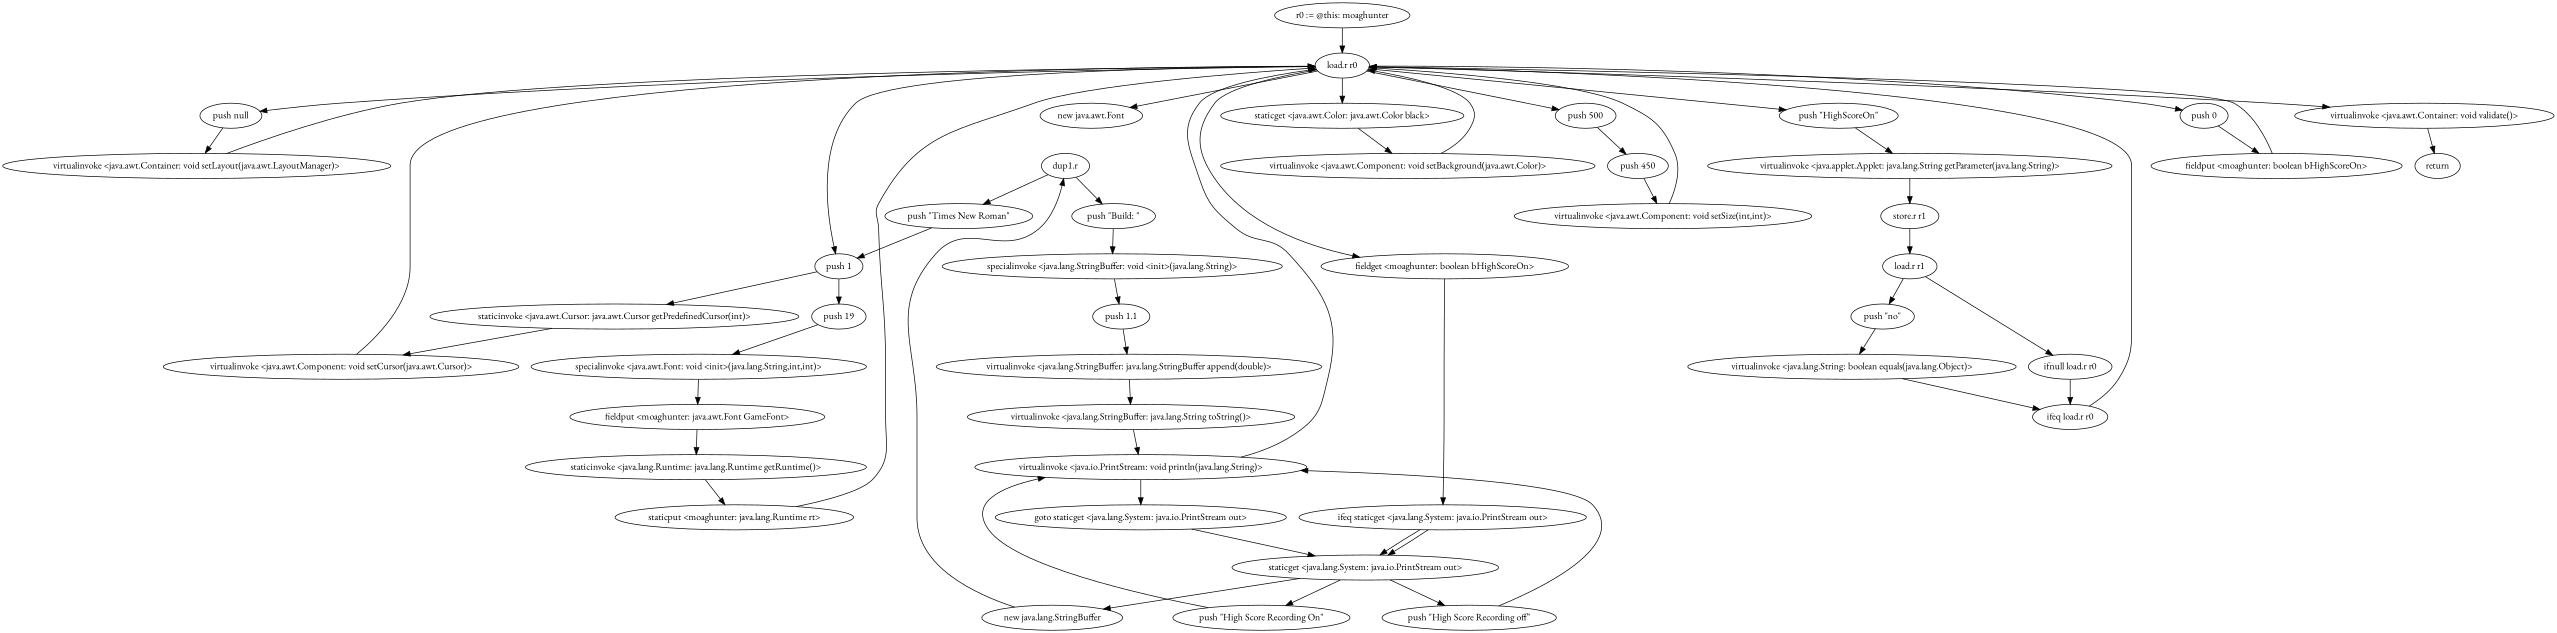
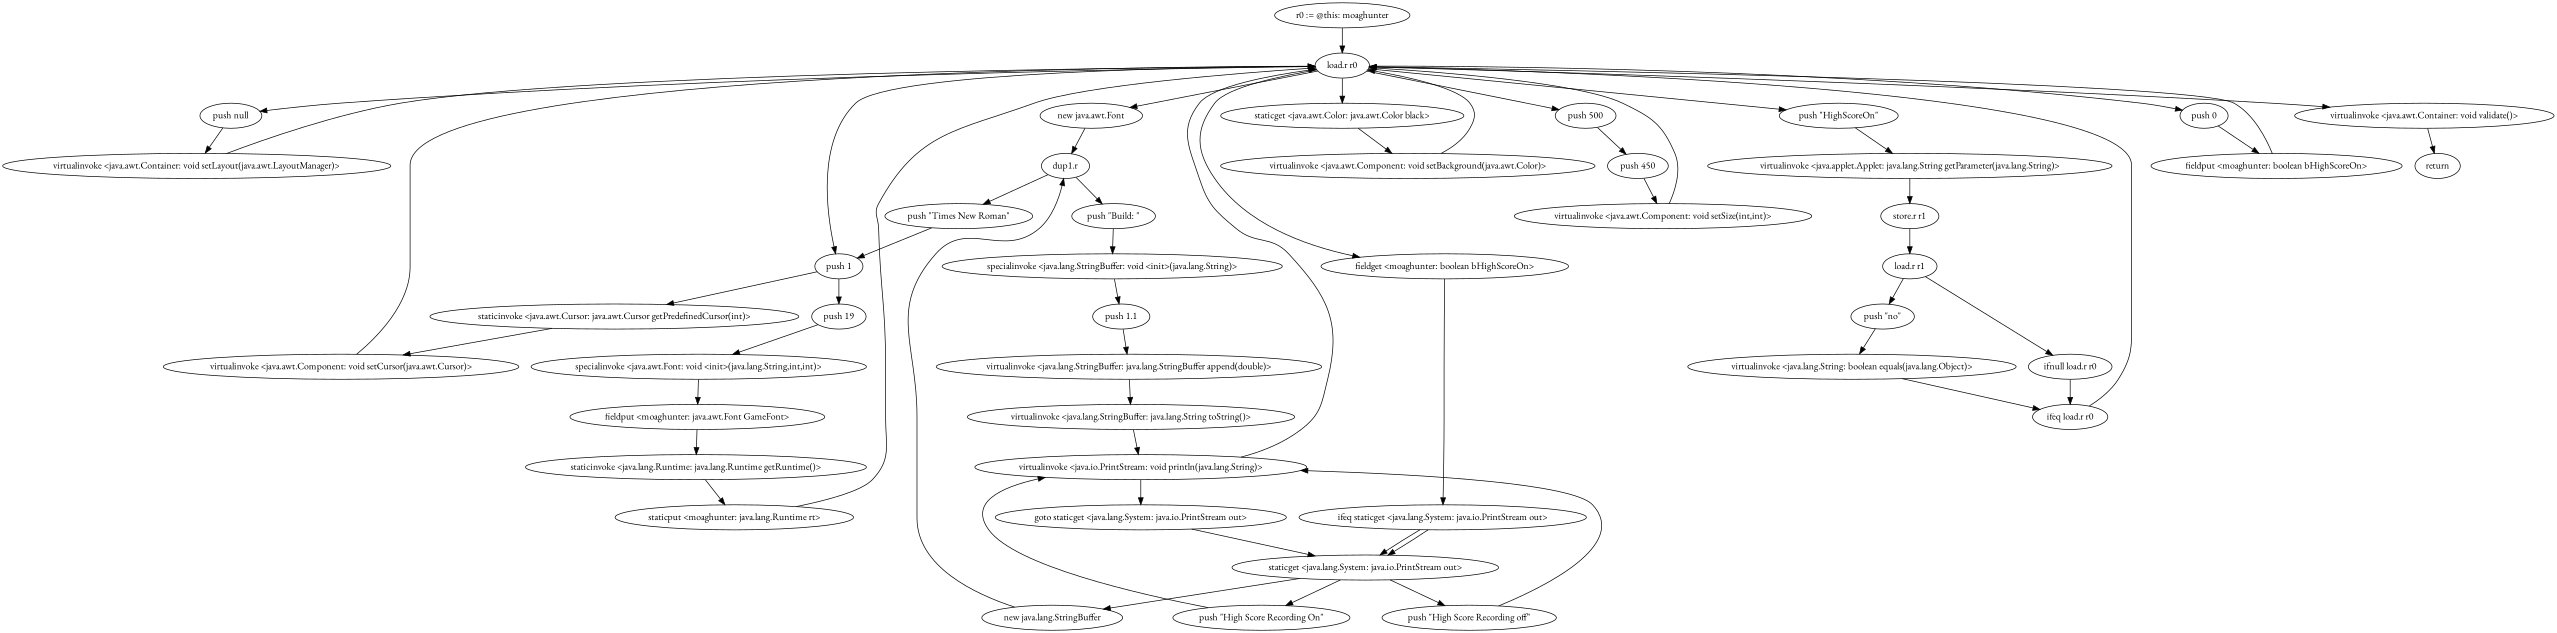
none -> (1080, 138)
